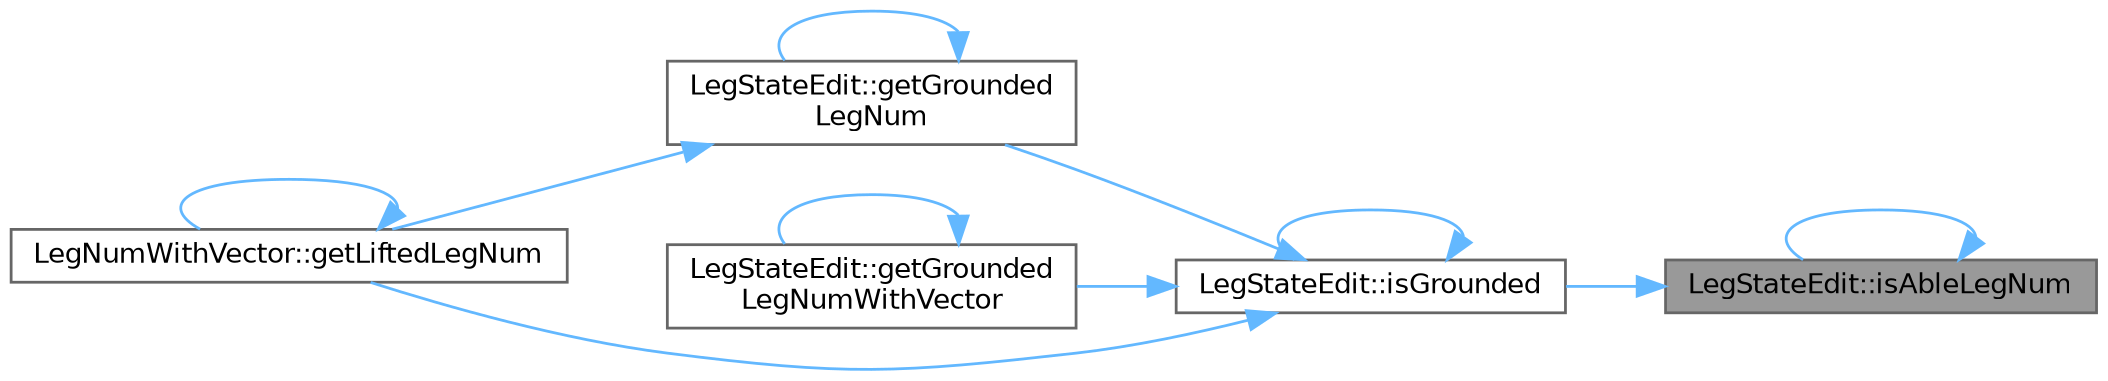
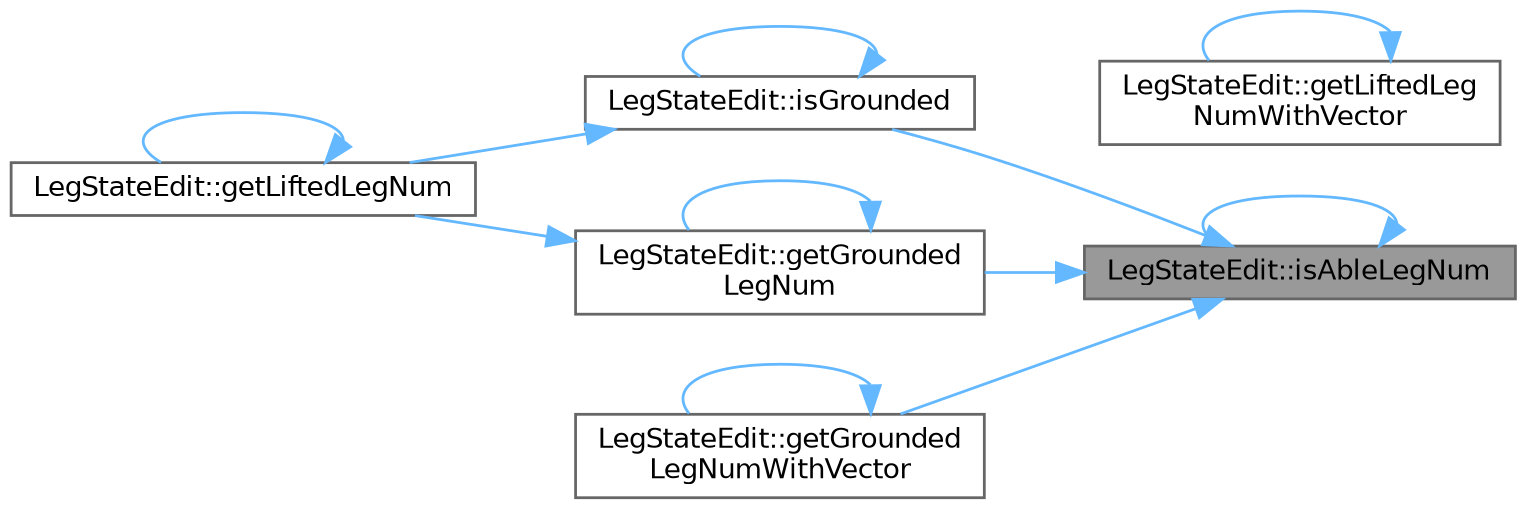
none -> (1300, 103)
(1143, 195) -> (1021, 272)
(289, 256) -> (243, 189)
(1112, 286) -> (1048, 361)
